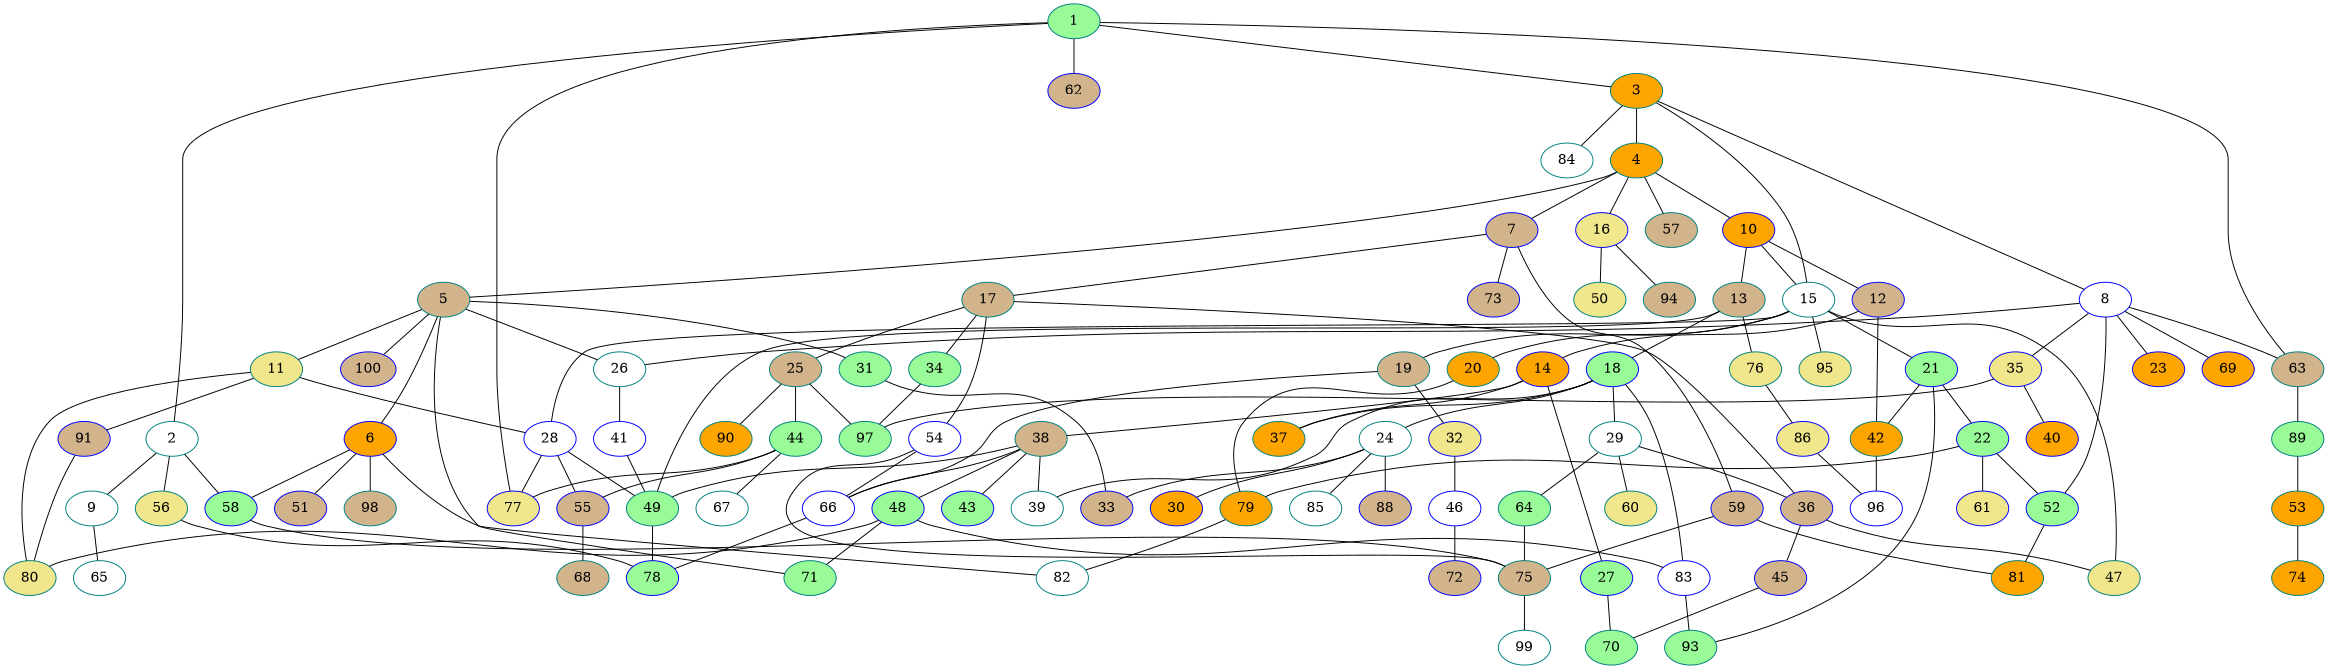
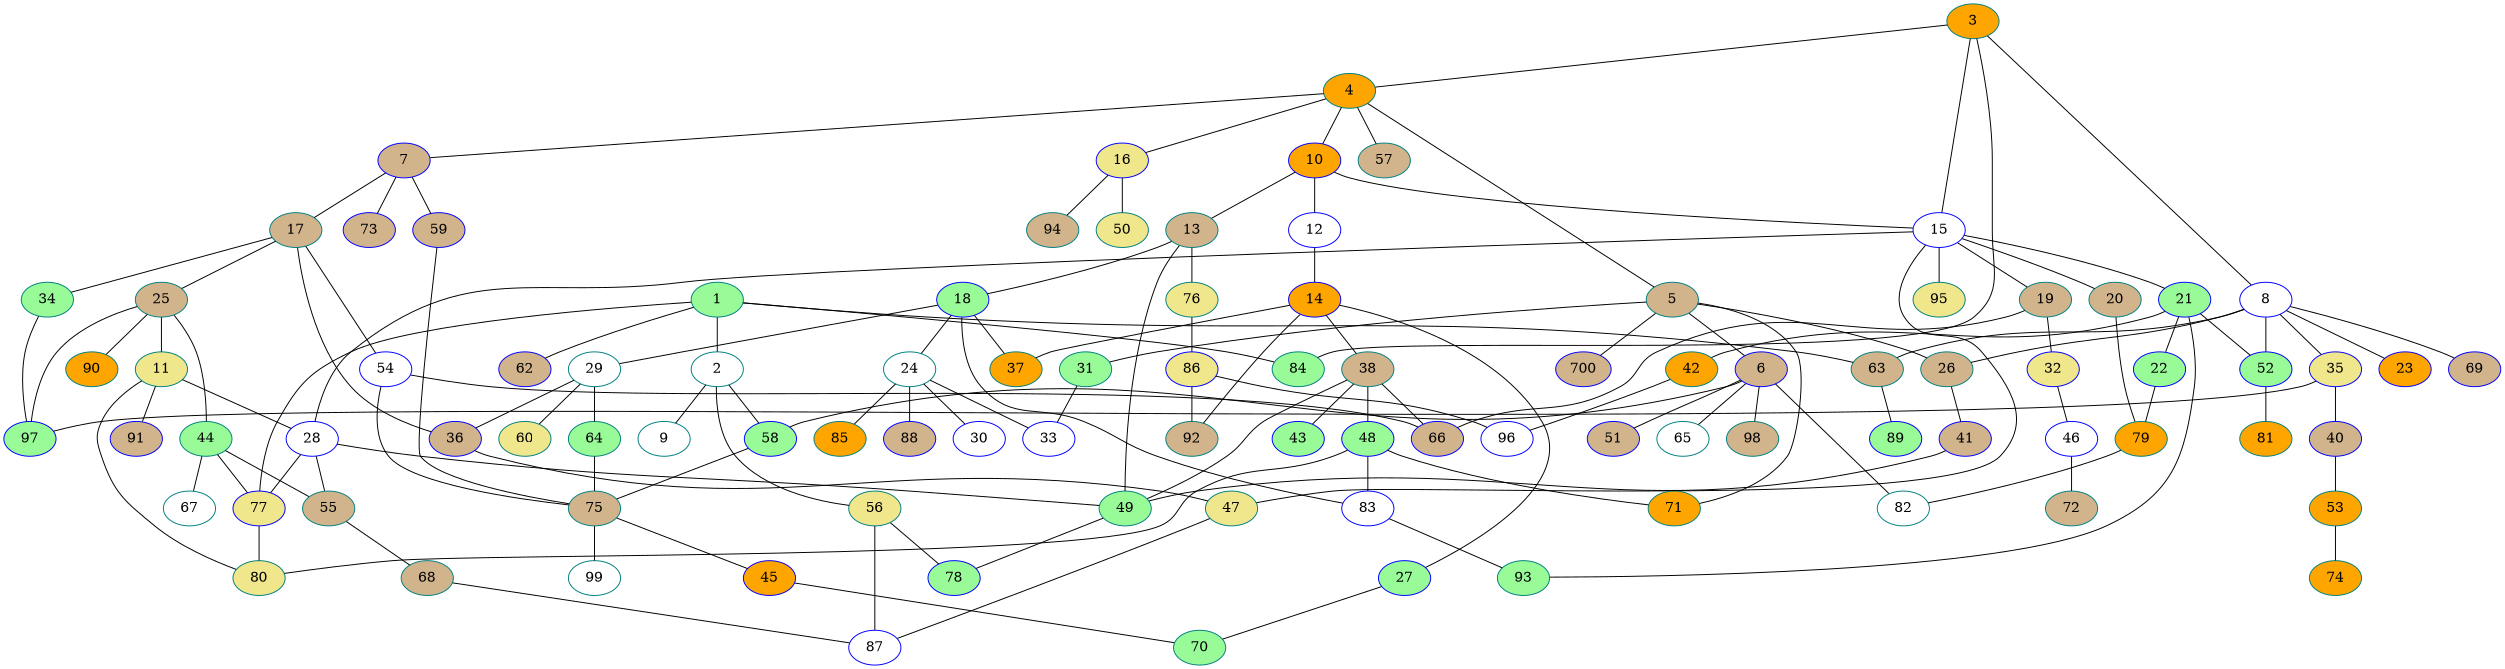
(1355, 56) -> (1009, 327)
(1567, 160) -> (1298, 369)
(1809, 300) -> (1939, 230)
(1878, 300) -> (1315, 230)
(360, 334) -> (161, 335)
(368, 369) -> (1583, 369)
(620, 369) -> (1947, 369)
(1473, 369) -> (2115, 300)
(1877, 369) -> none
(2228, 369) -> (2475, 369)
(370, 439) -> (1761, 369)
(620, 439) -> (1965, 439)
(865, 439) -> (30, 439)
none -> (1192, 439)
(2052, 439) -> (2335, 439)
(2298, 439) -> (1896, 439)
(2017, 474) -> (2225, 334)
(2298, 474) -> (2335, 474)
(51, 507) -> (259, 543)
(583, 508) -> (329, 508)
(828, 508) -> (1437, 439)
(1037, 508) -> none
(1107, 508) -> (1049, 439)
(1176, 508) -> (979, 439)
(1316, 508) -> (840, 439)
(1983, 508) -> none
(747, 541) -> none
(96, 543) -> (1722, 404)
(1794, 543) -> (682, 543)
(1873, 553) -> none
(810, 578) -> (1674, 508)
(1455, 578) -> (2072, 508)
(1781, 578) -> (769, 578)
none -> (875, 648)
